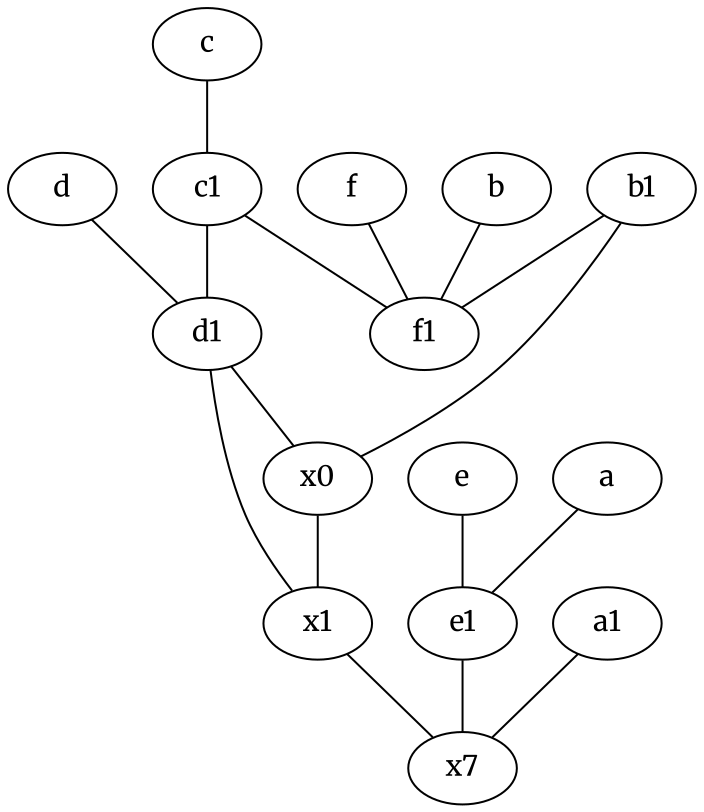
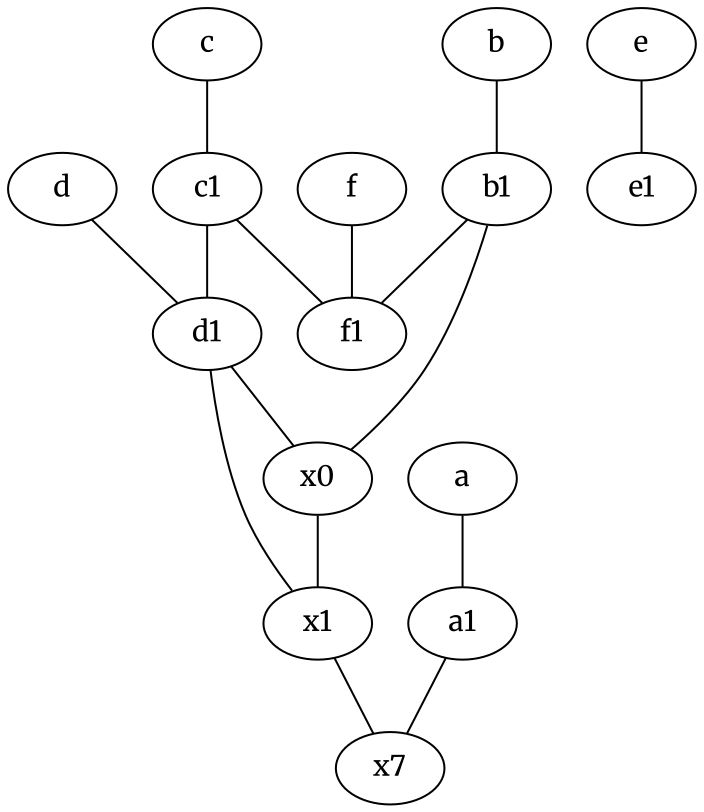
(460, 262) -> (497, 117)
(535, 551) -> (463, 551)
(463, 696) -> none
